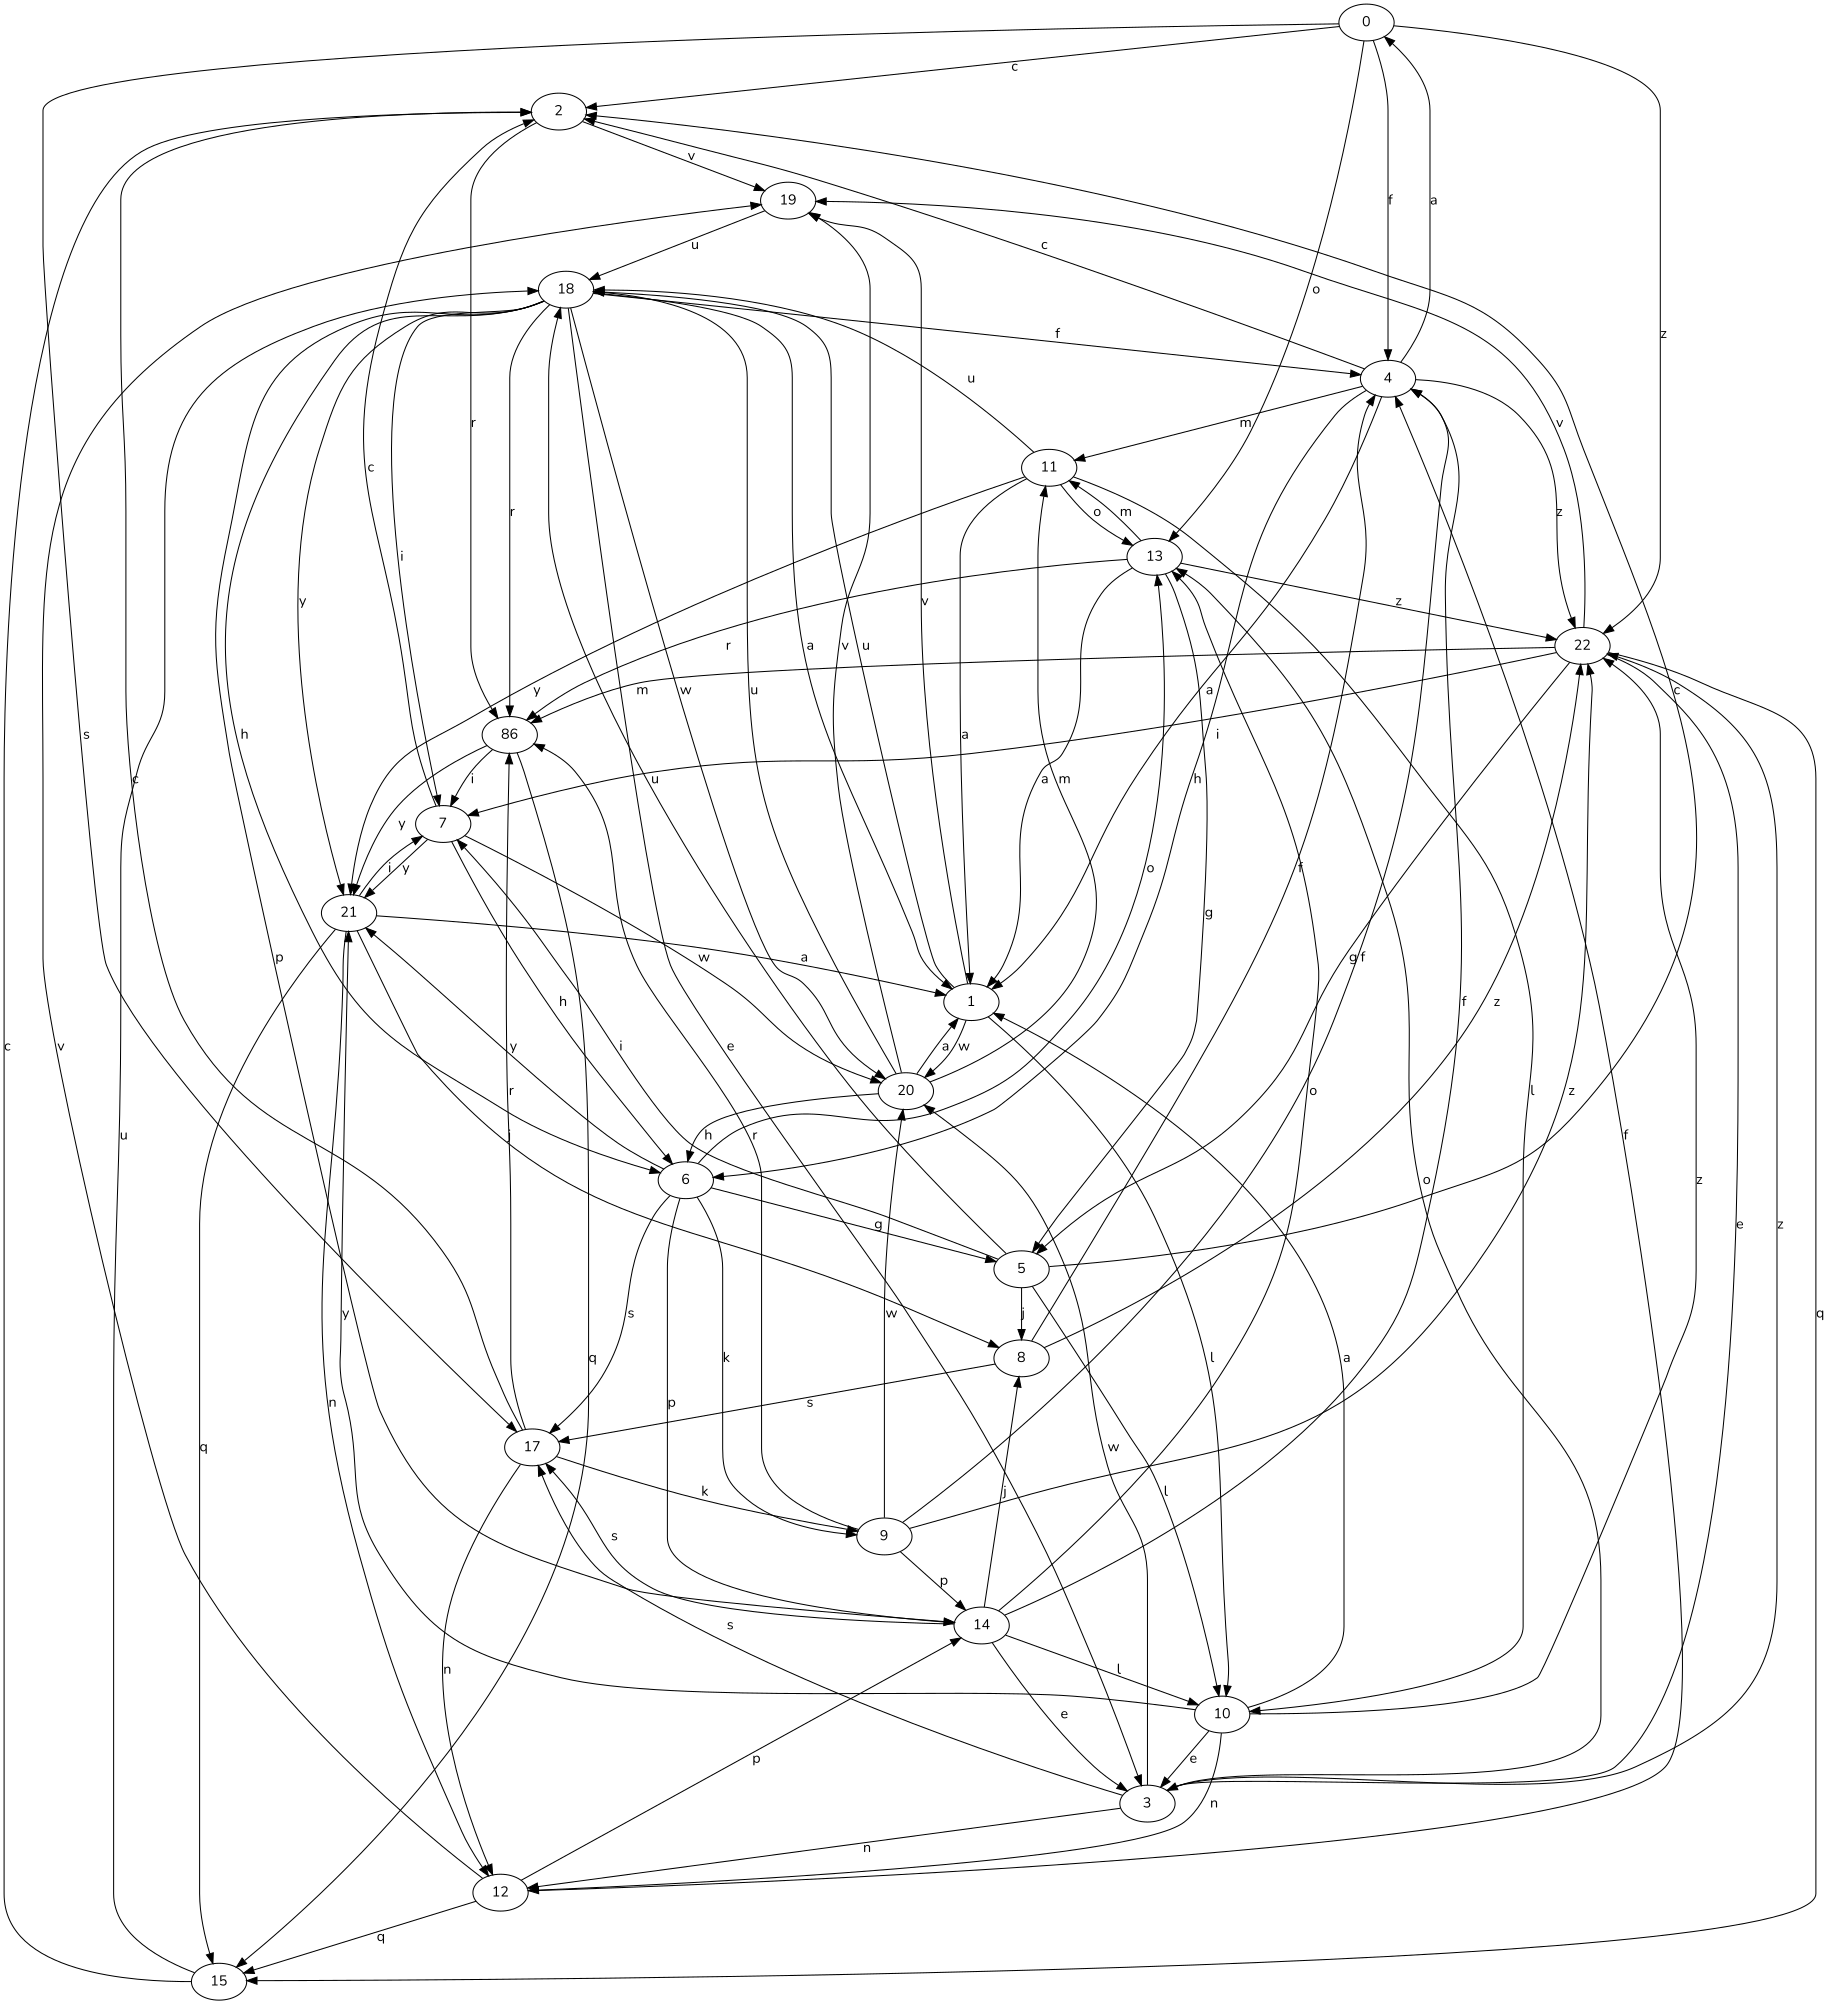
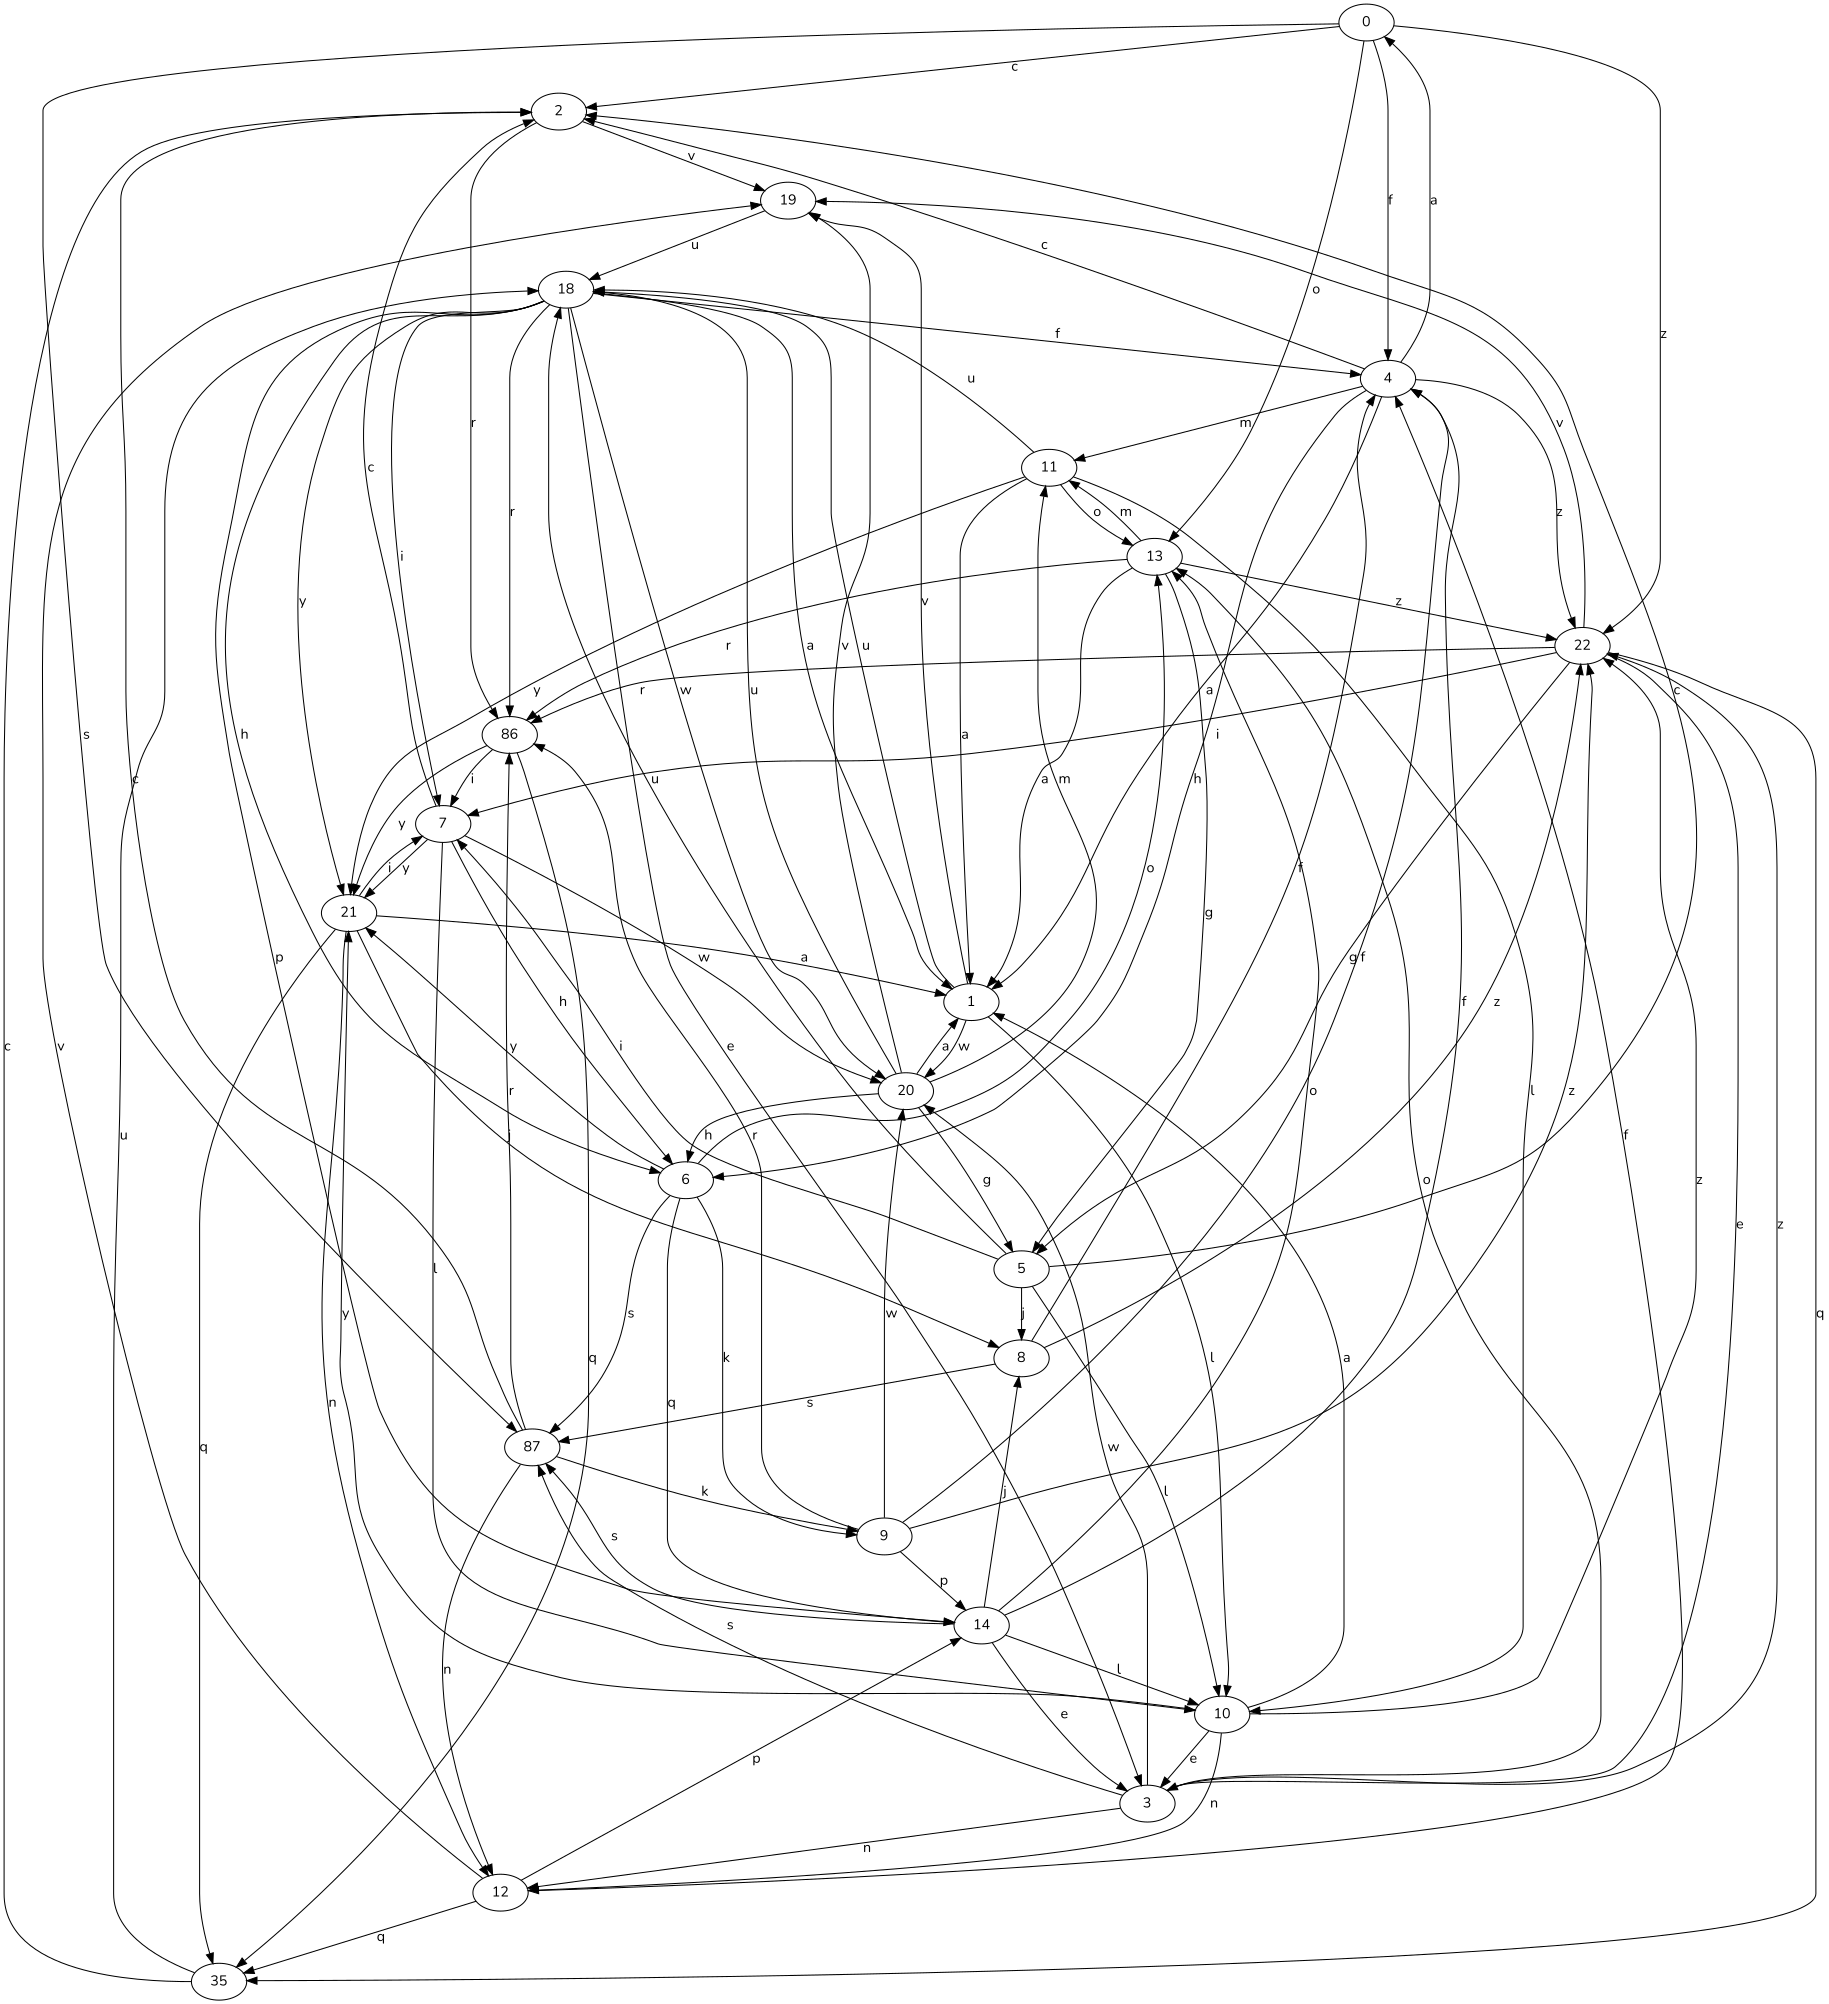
(643, 690) -> (643, 690)
(855, 1225) -> (967, 1173)
(672, 1403) -> (672, 1403)
(532, 1447) -> (532, 1447)
none -> (443, 1543)
(219, 1982) -> (219, 1982)
